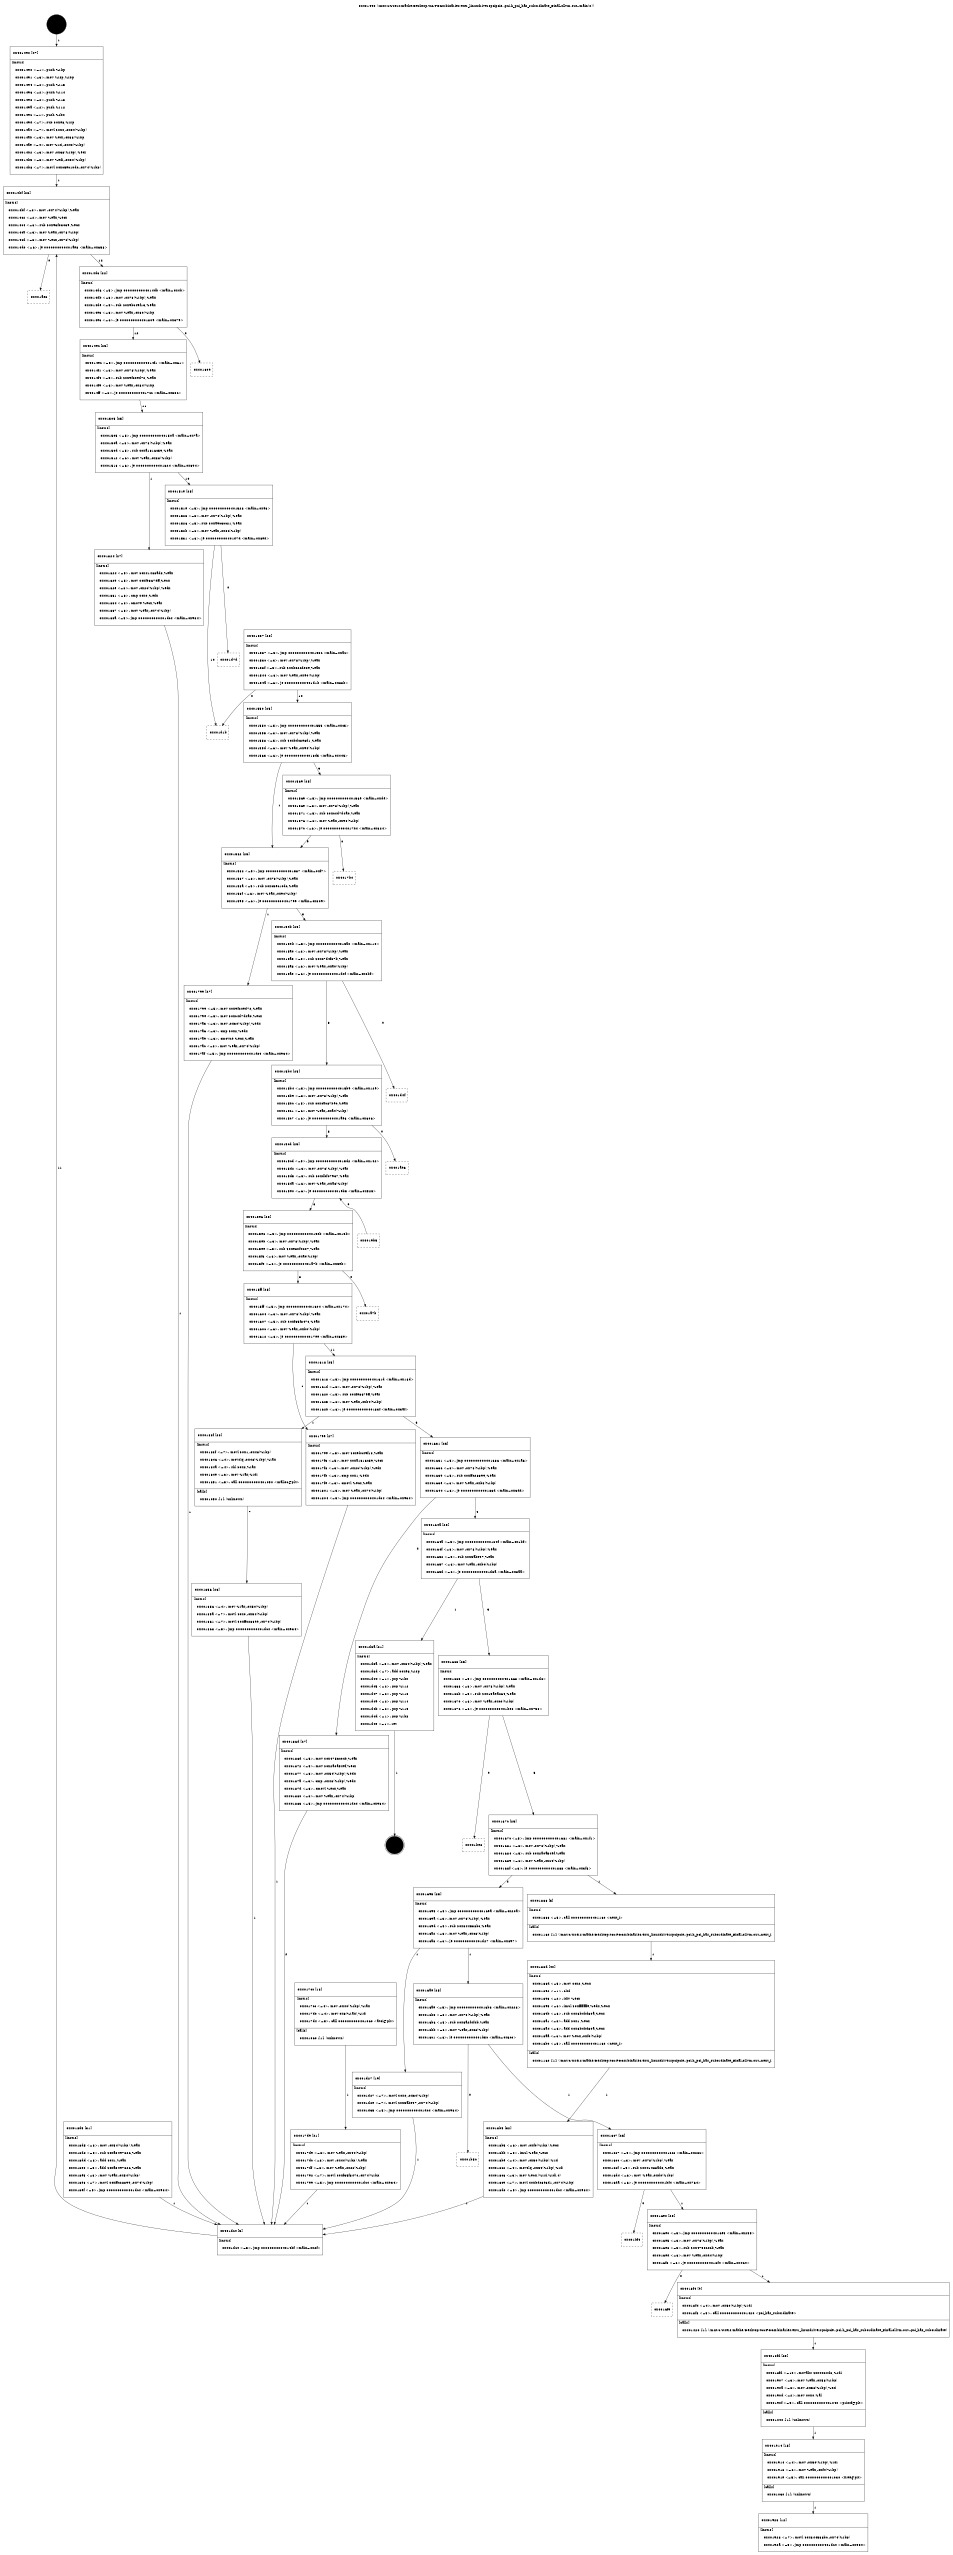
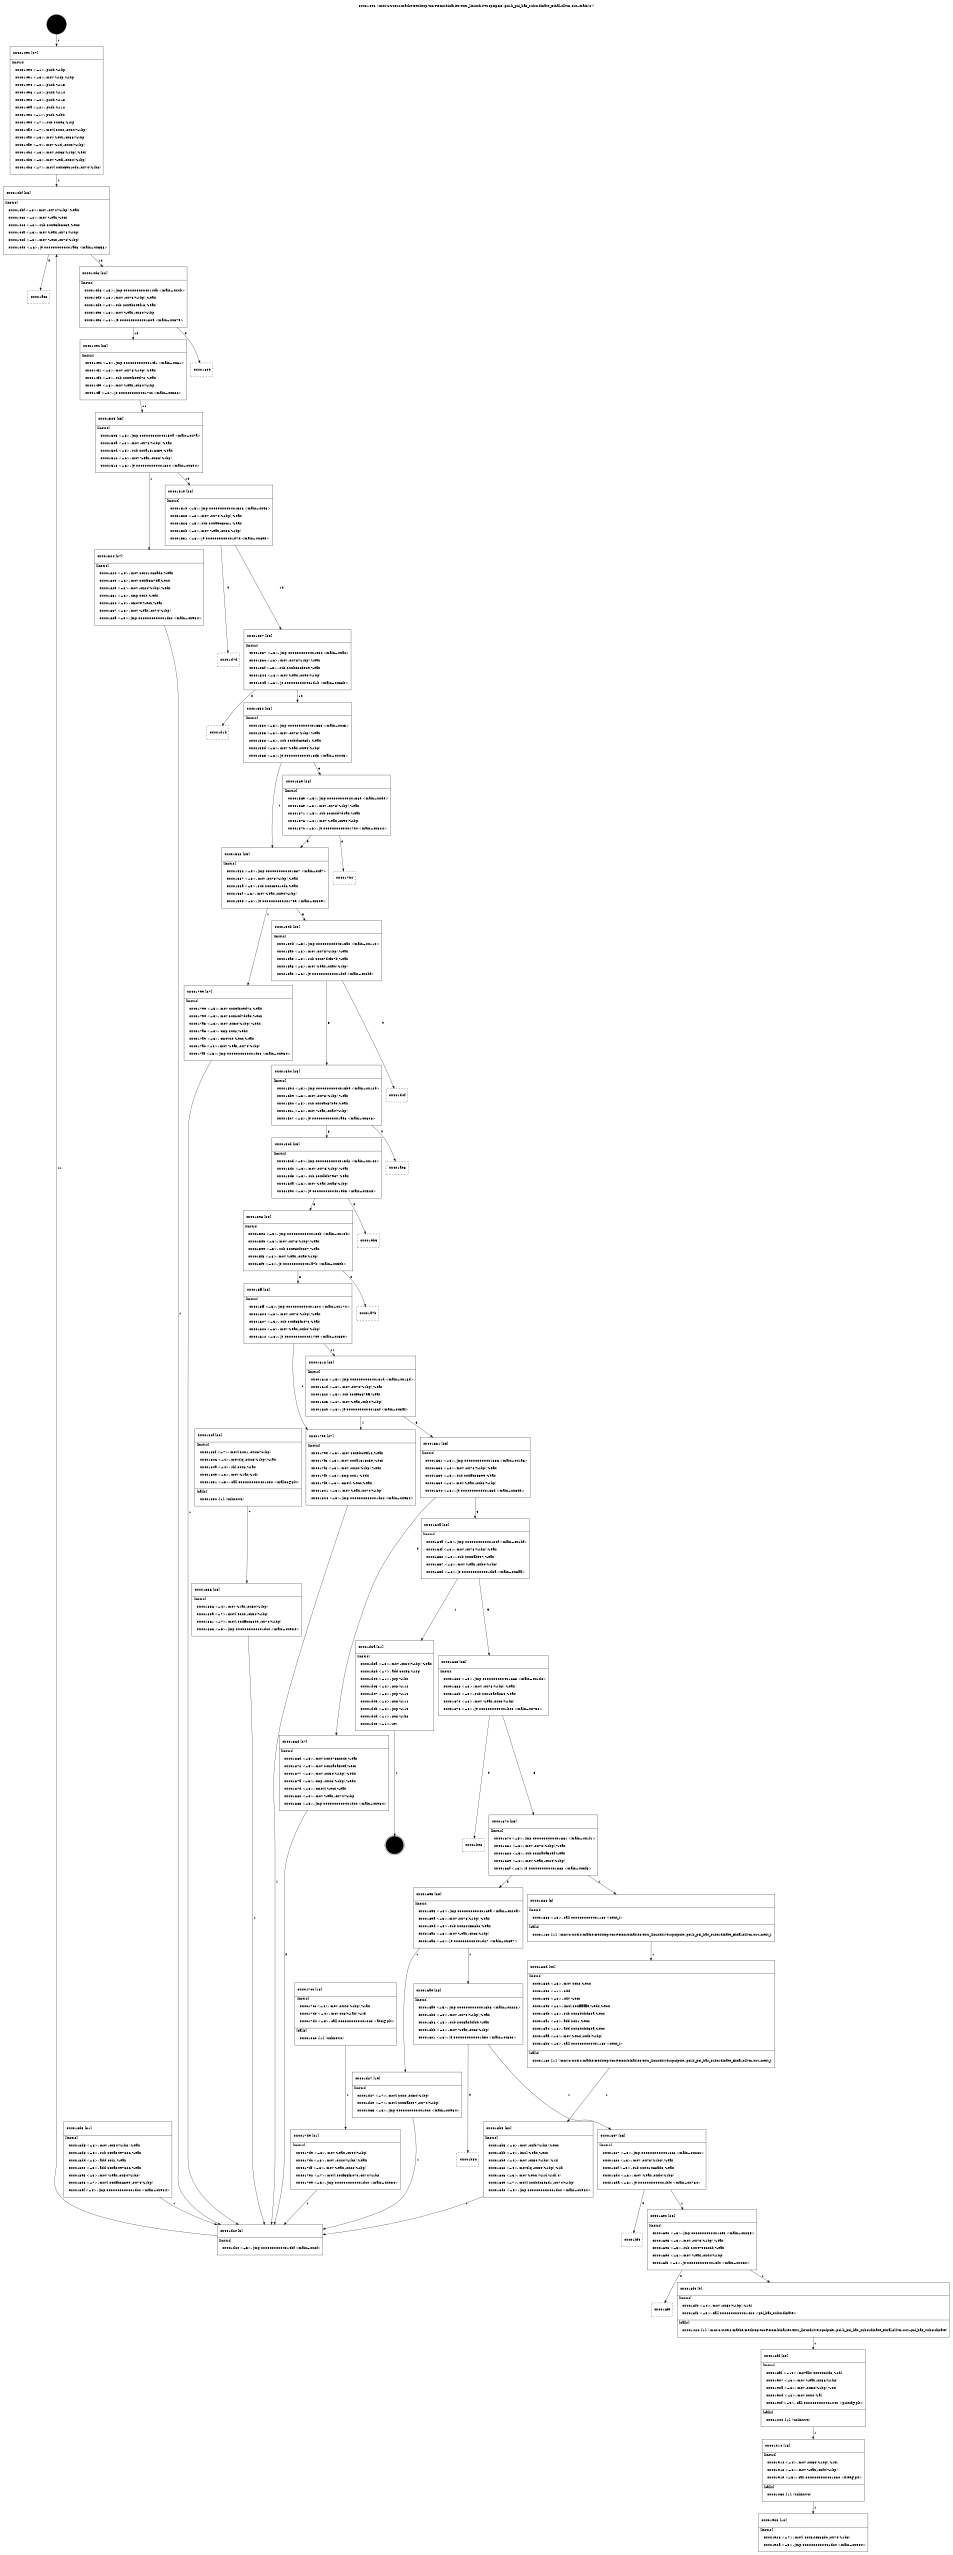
(208, 635) -> (258, 587)
(358, 1214) -> (357, 1215)
(311, 1422) -> (361, 1422)
